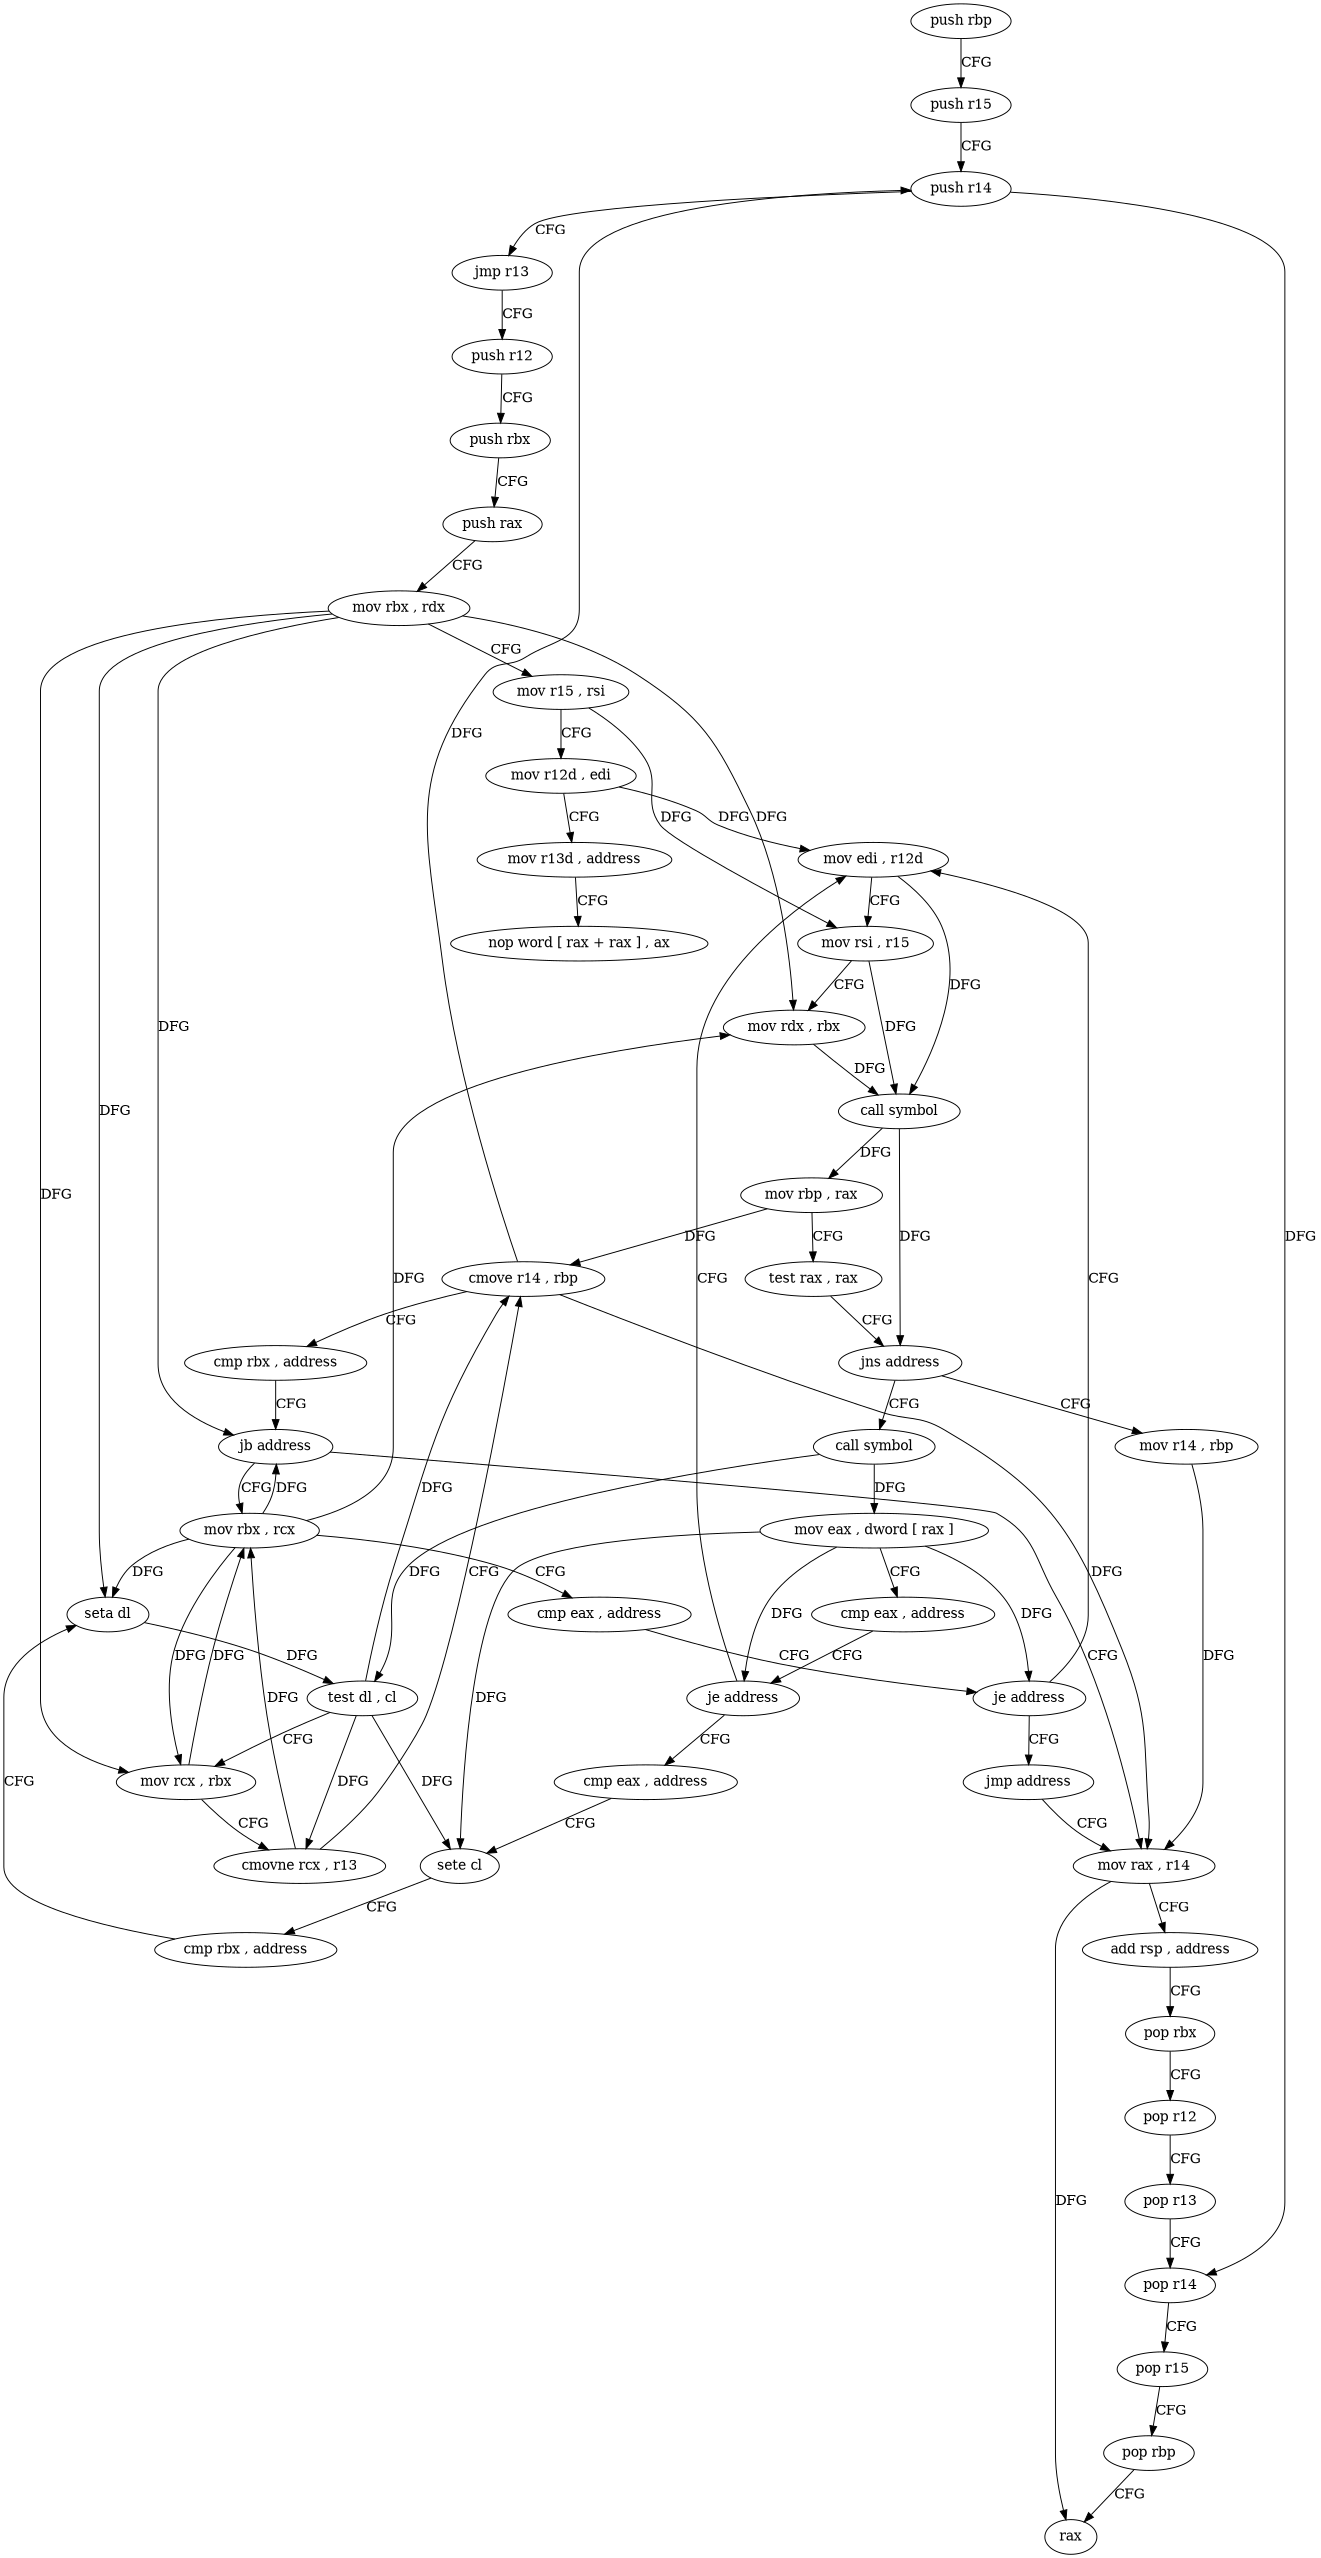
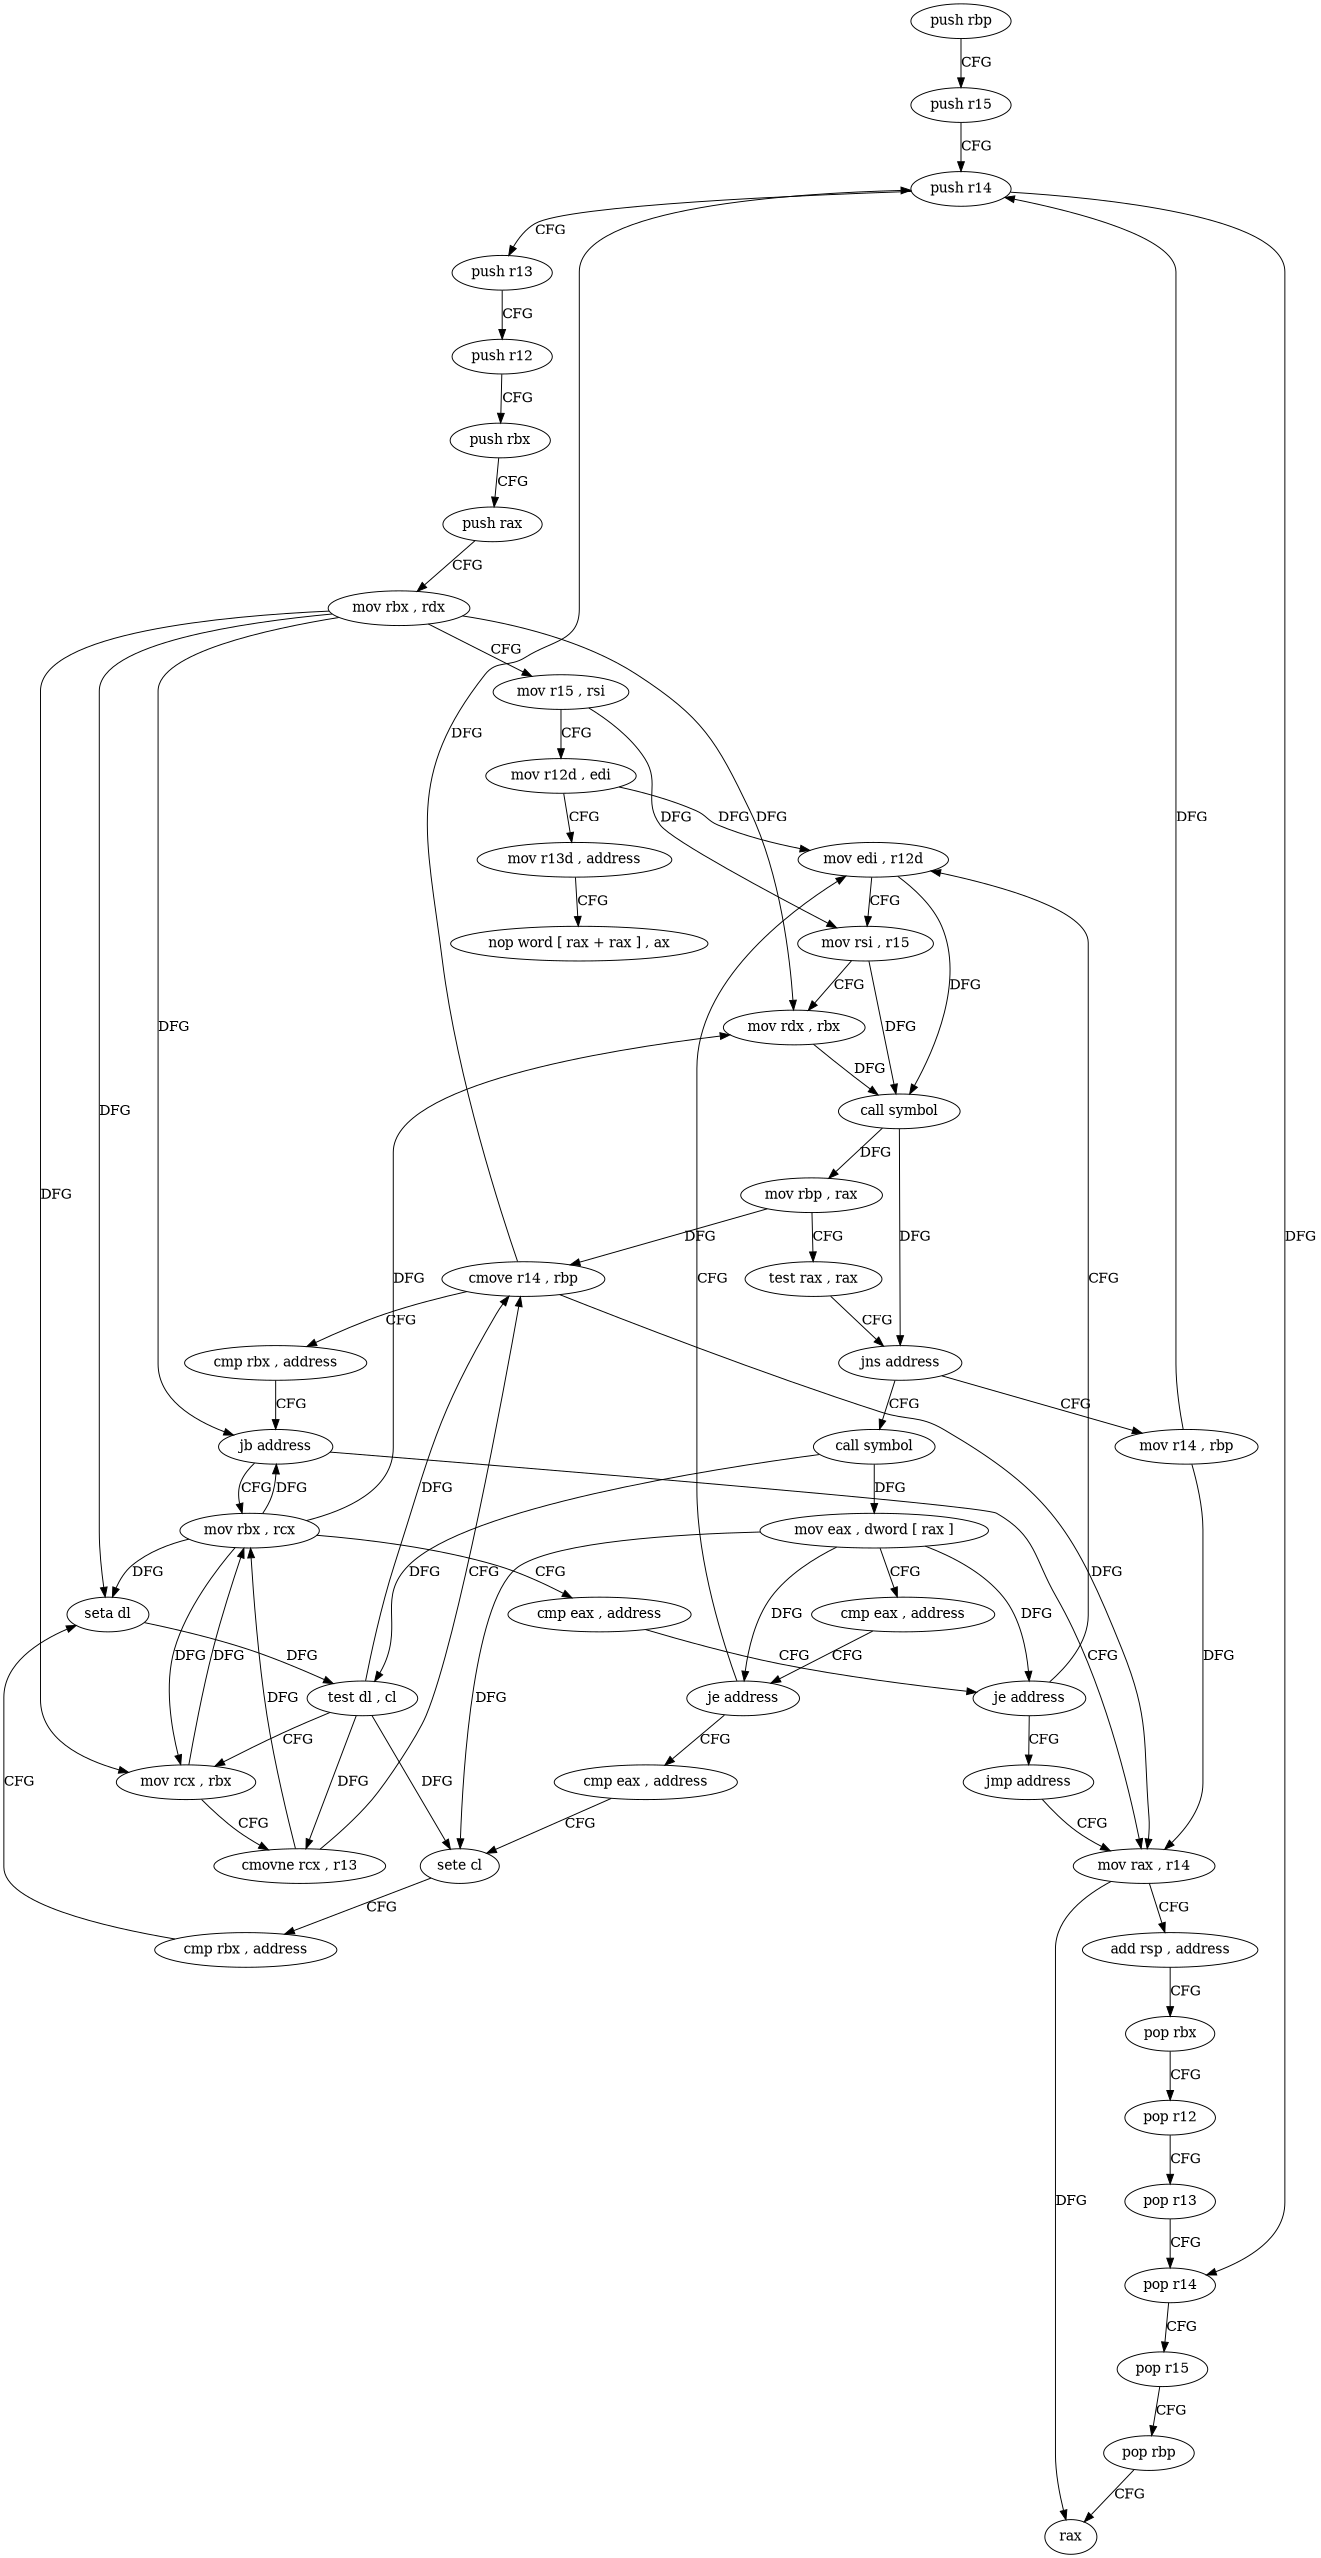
(502, 273) -> (502, 273)
none -> (1176, 759)
